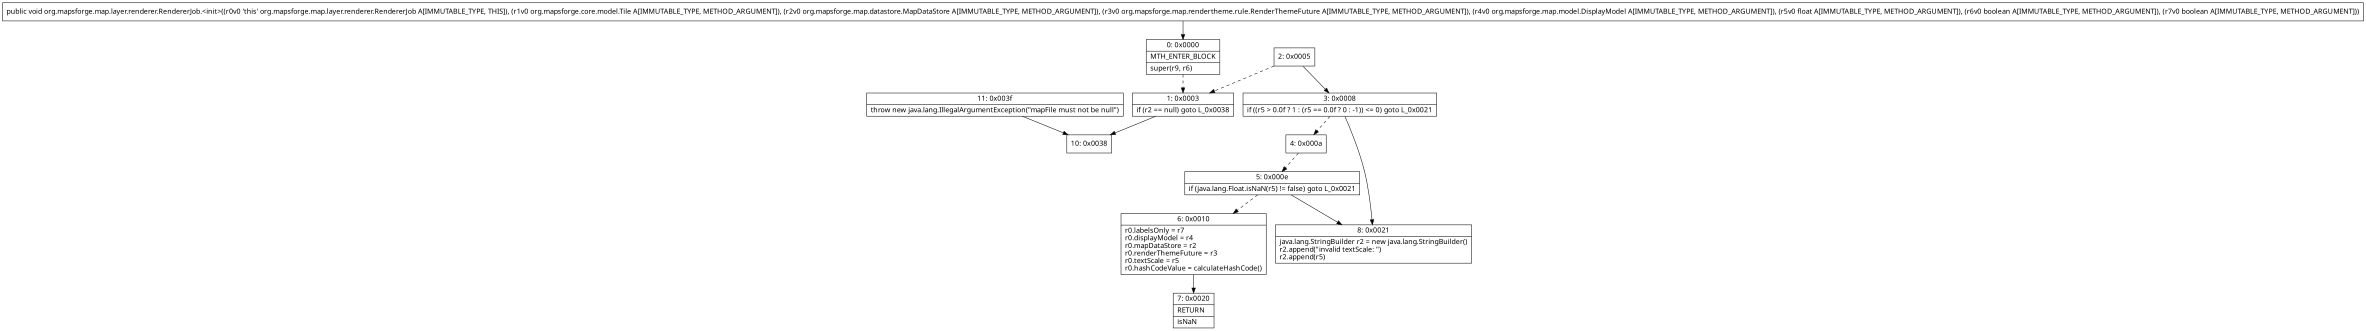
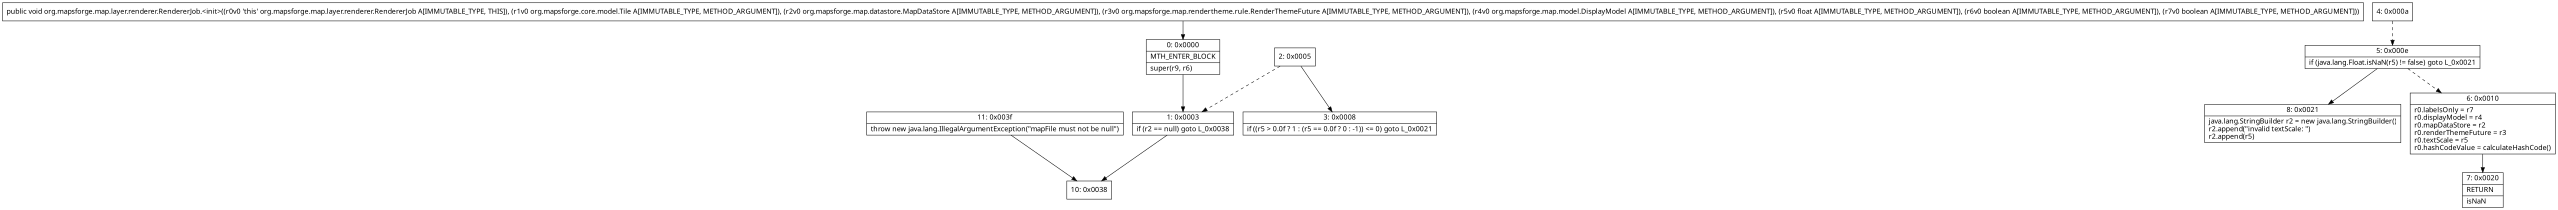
(1183, 81) -> (1183, 91)
(1324, 124) -> none
(1363, 167) -> none
